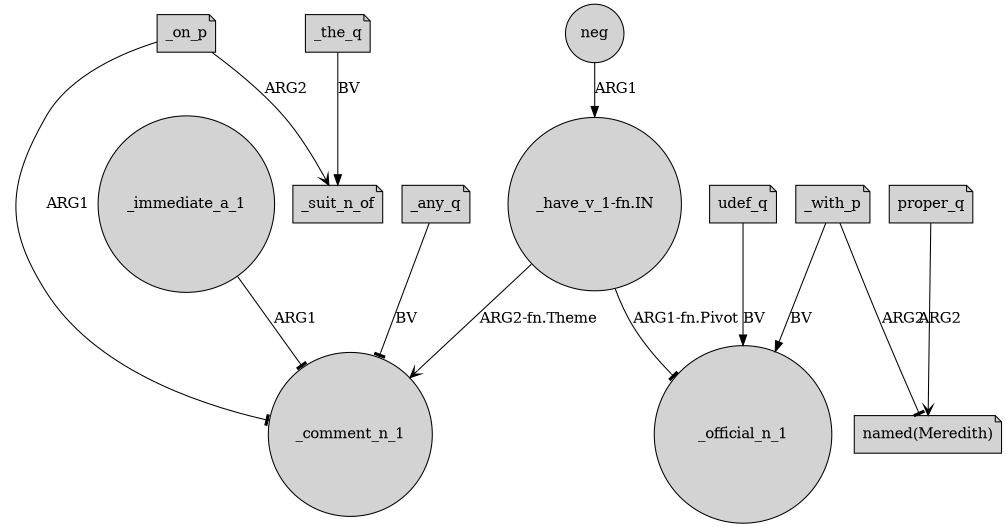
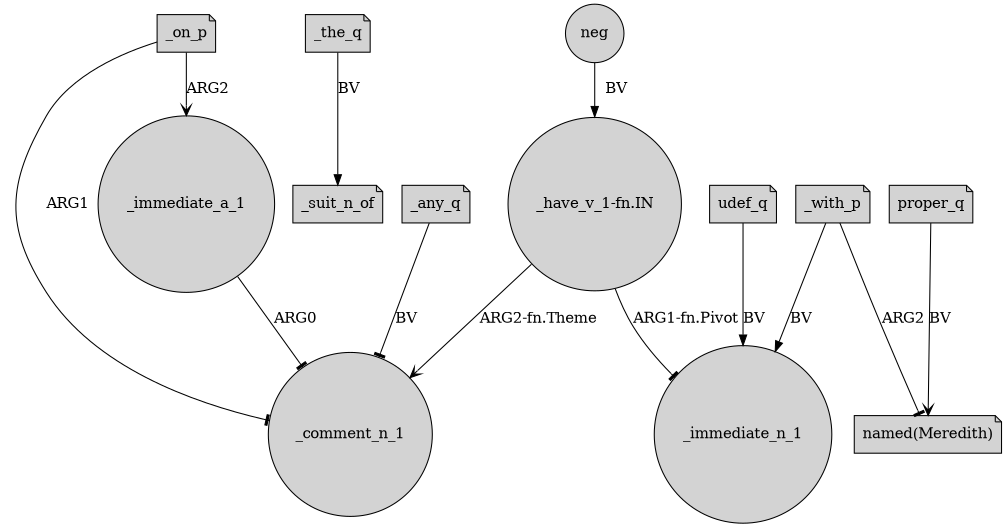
(616, 89) -> (616, 89)
(276, 107) -> (186, 79)
(295, 319) -> (295, 319)
(940, 319) -> (940, 319)
(743, 434) -> (743, 434)
